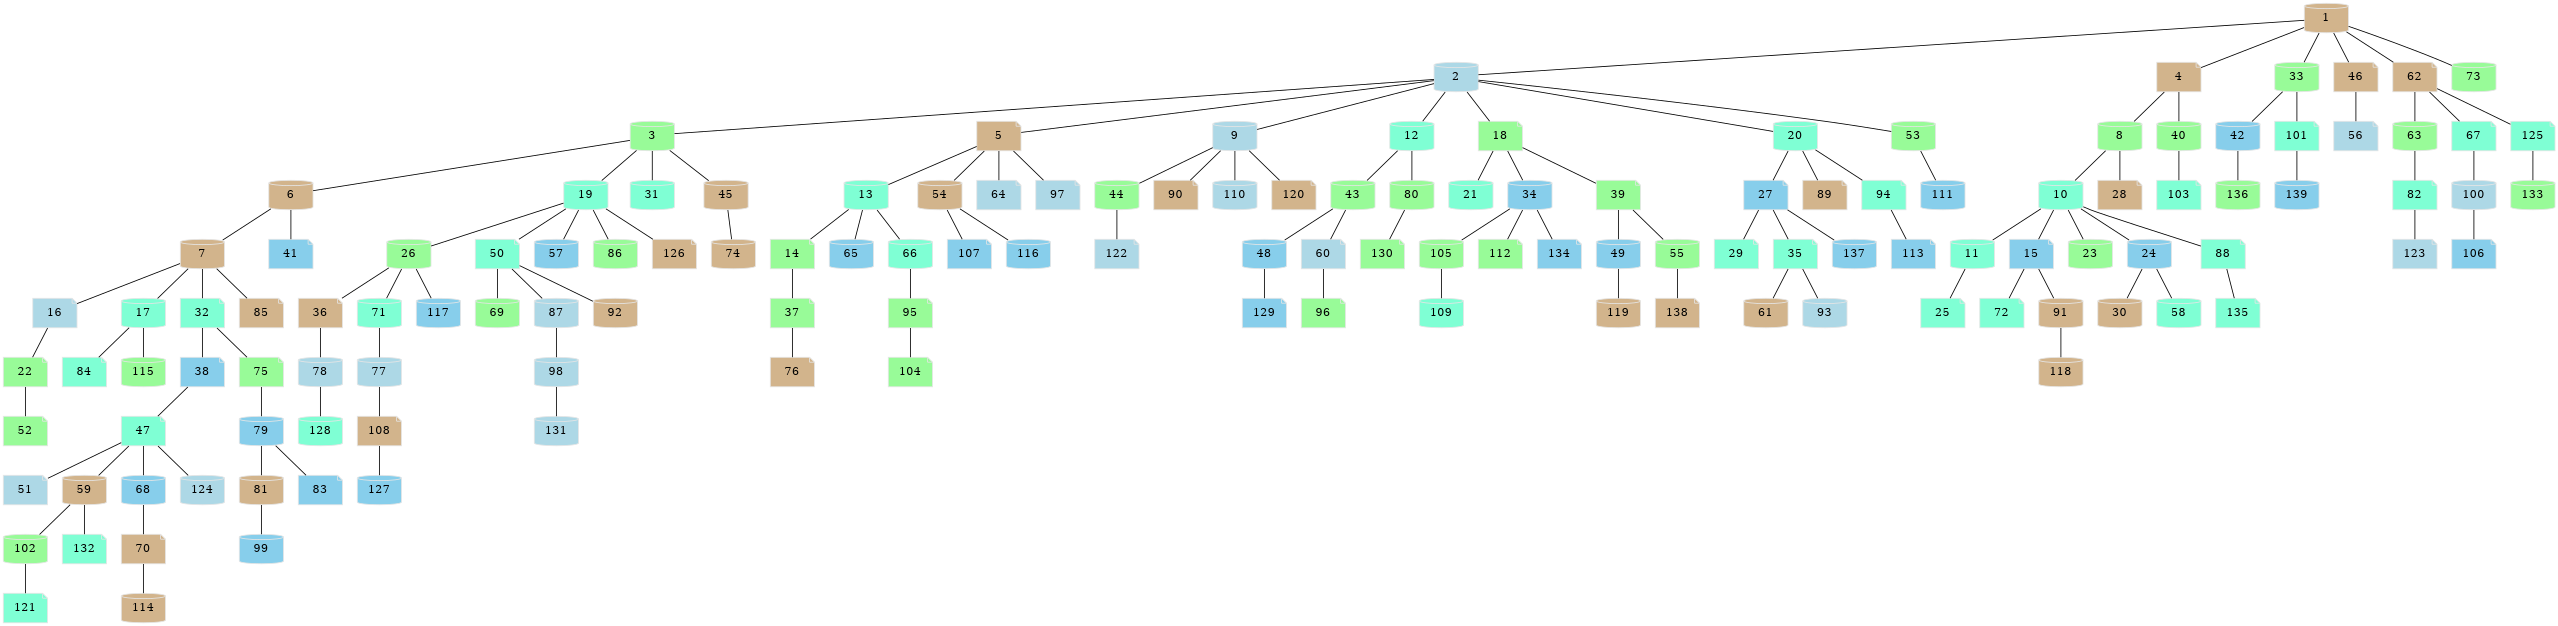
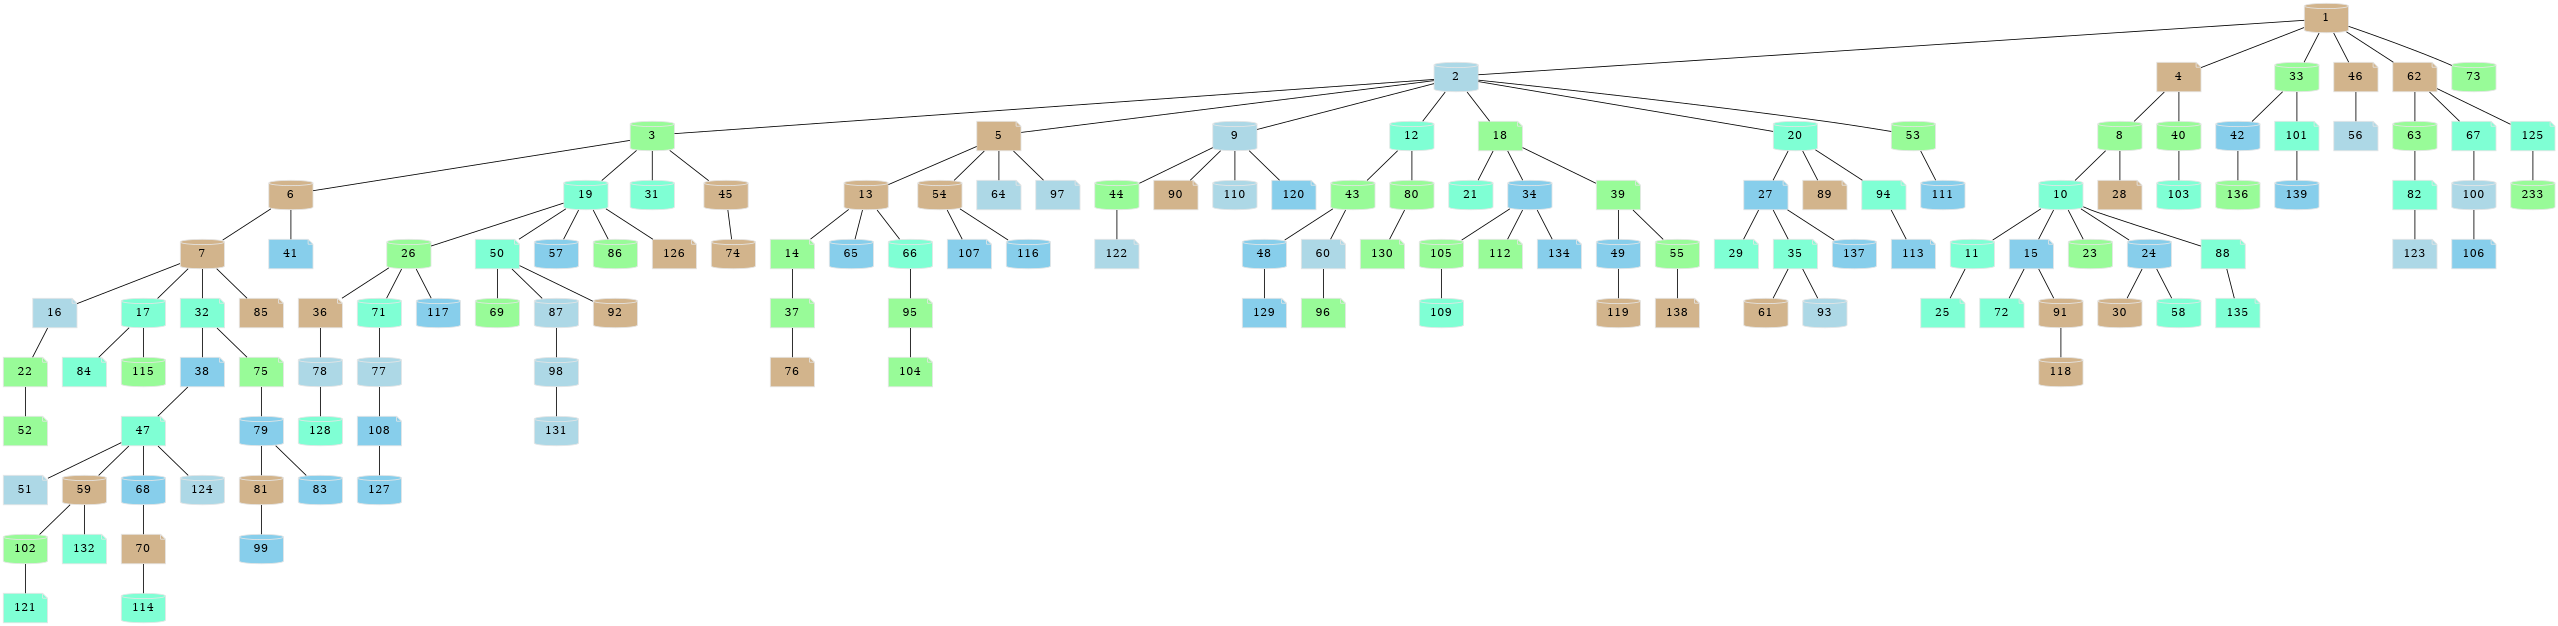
(866, 195) -> (866, 195)
(1294, 195) -> (1294, 195)
(2179, 195) -> (2179, 195)
(2533, 195) -> (2533, 195)
(379, 431) -> (379, 431)
(320, 490) -> (320, 490)
(143, 608) -> (143, 608)
